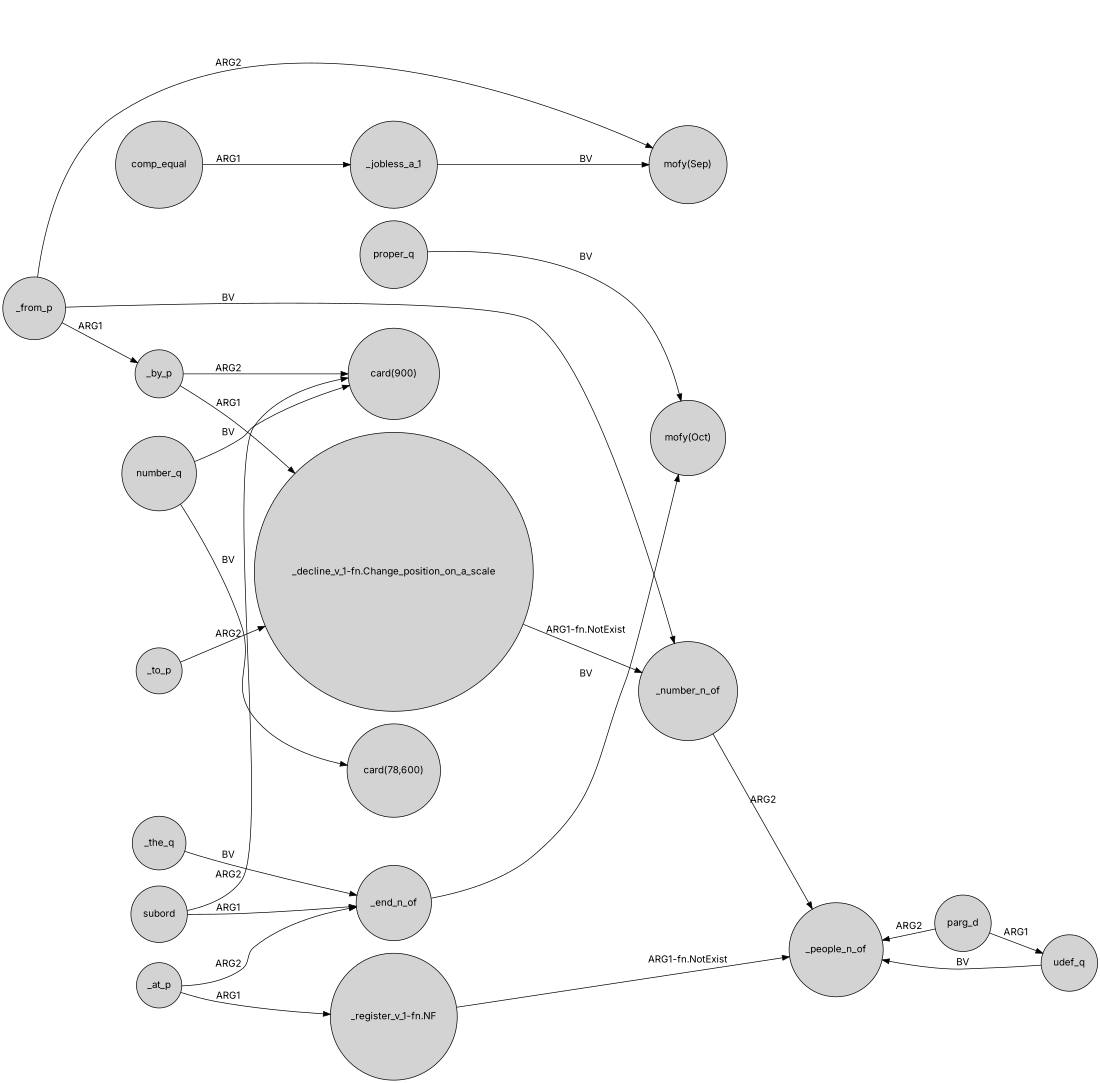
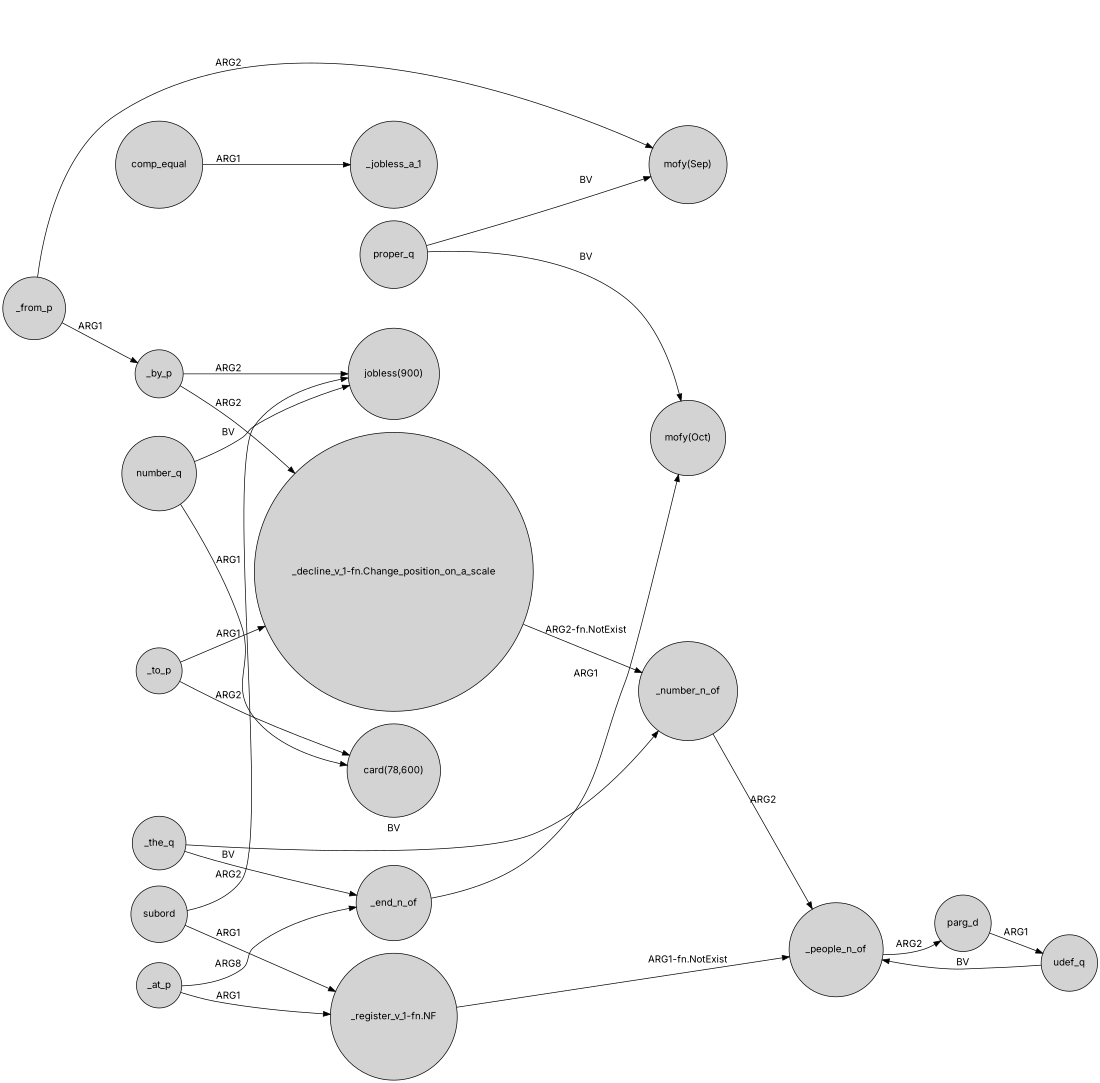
(540, 165) -> (536, 213)
(474, 310) -> (438, 849)
(394, 374) -> (394, 374)
(228, 403) -> (228, 403)
(228, 560) -> (228, 560)
(586, 630) -> (586, 630)
(228, 634) -> (228, 634)
(586, 674) -> (586, 674)
none -> (264, 722)
(268, 912) -> (257, 957)
(912, 934) -> (910, 953)
(228, 964) -> (228, 964)
